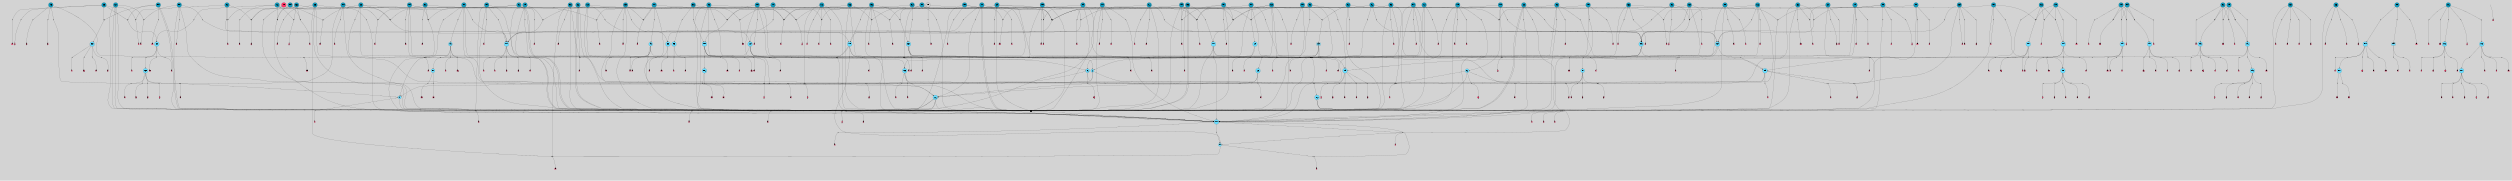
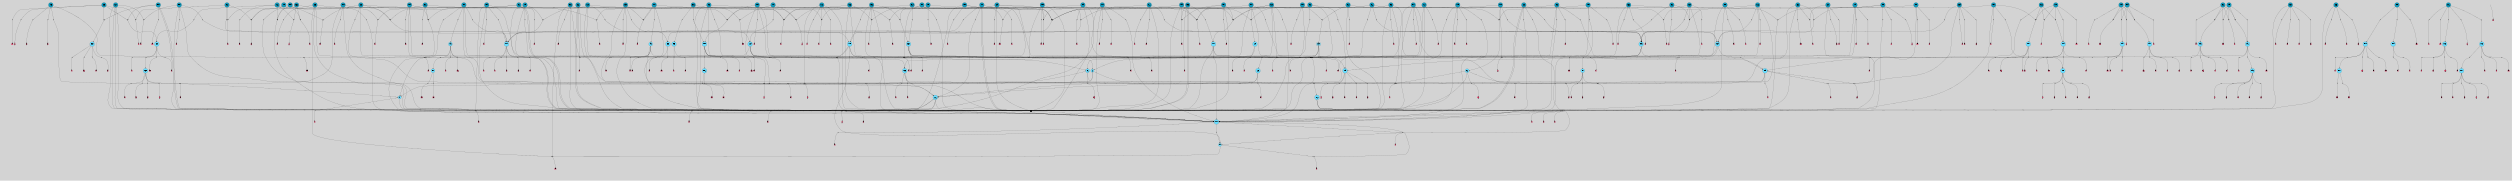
(284, 5) -> (284, 5)
(928, 5) -> (928, 5)
(2393, 44) -> (2393, 44)
